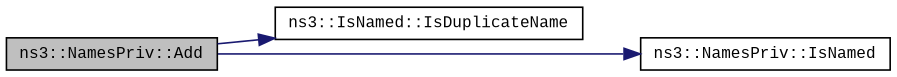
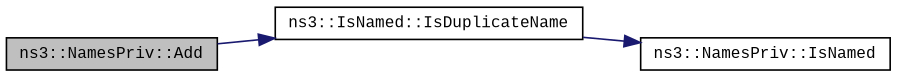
(421, 54) -> (604, 39)
